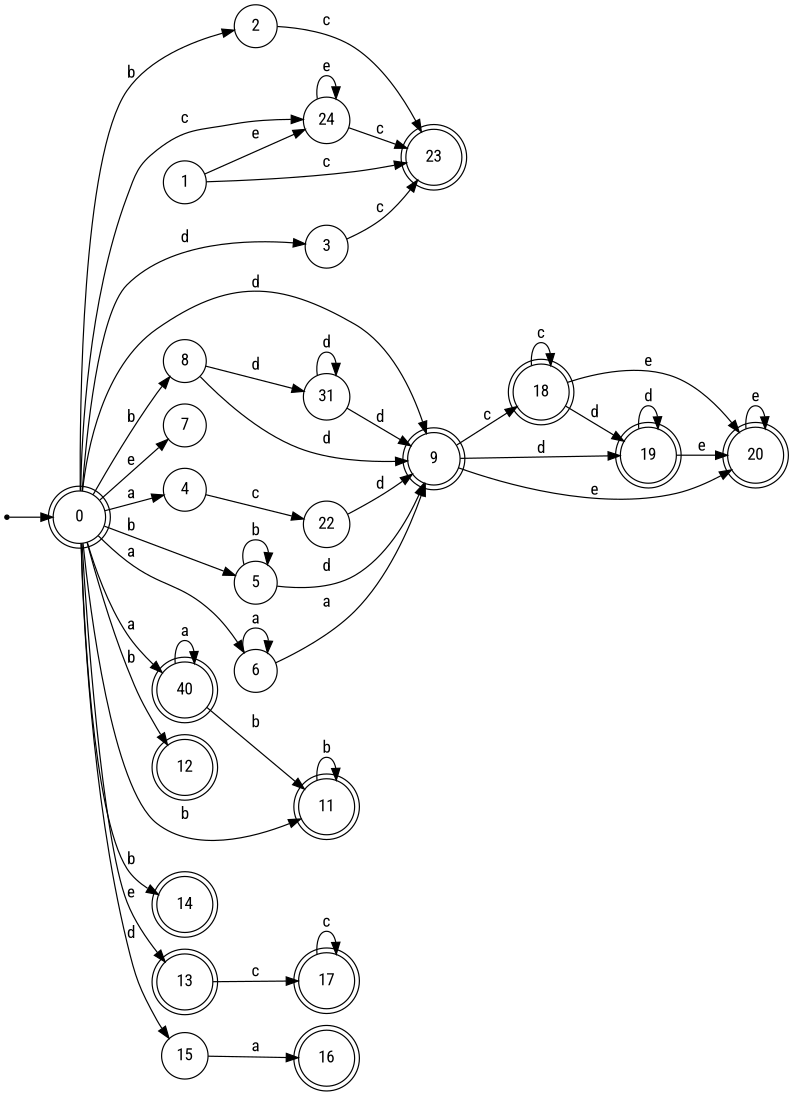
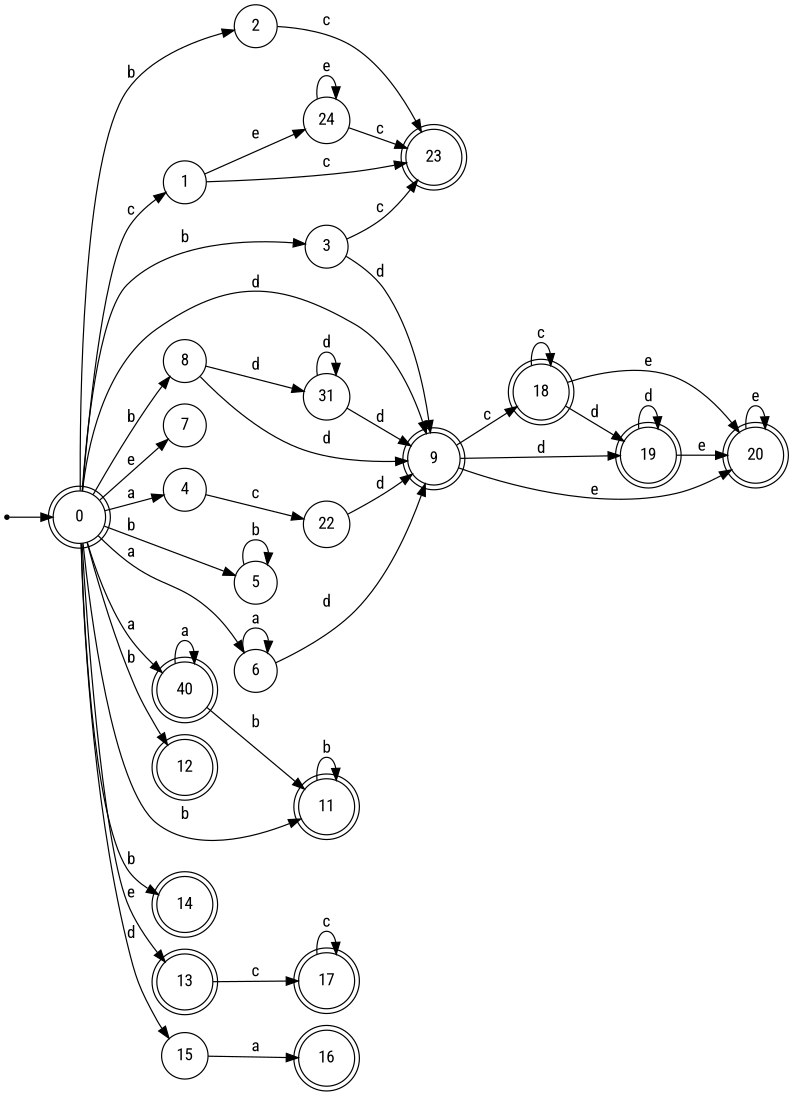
(185, 238) -> (185, 238)
(112, 246) -> (105, 308)
(365, 568) -> (405, 329)
(327, 602) -> (327, 602)
